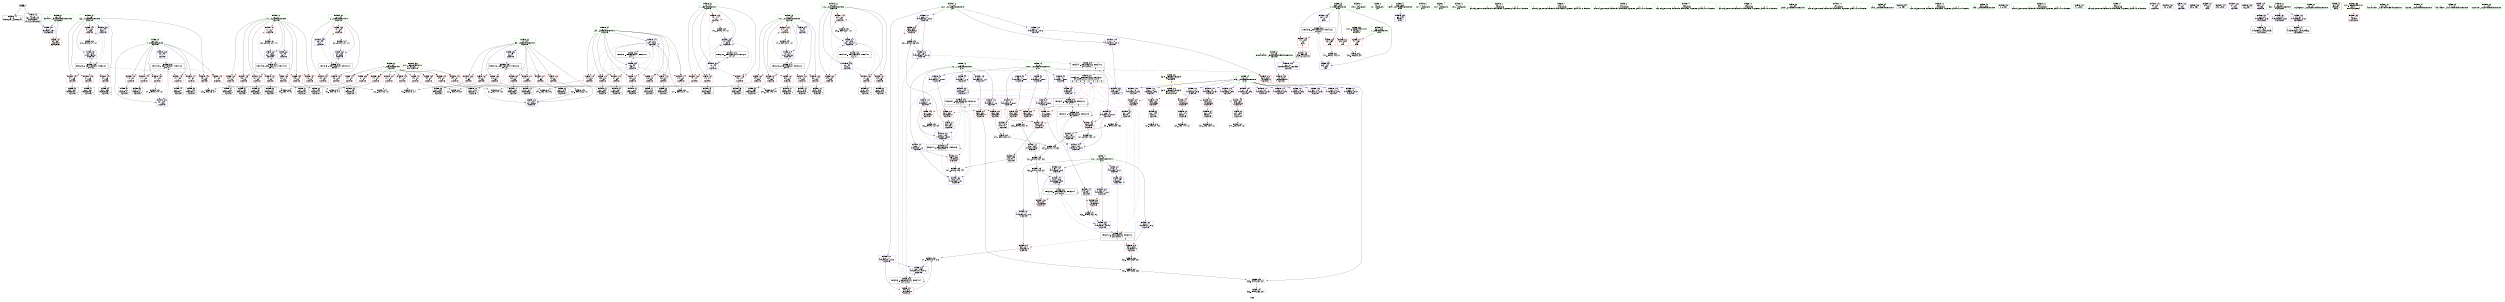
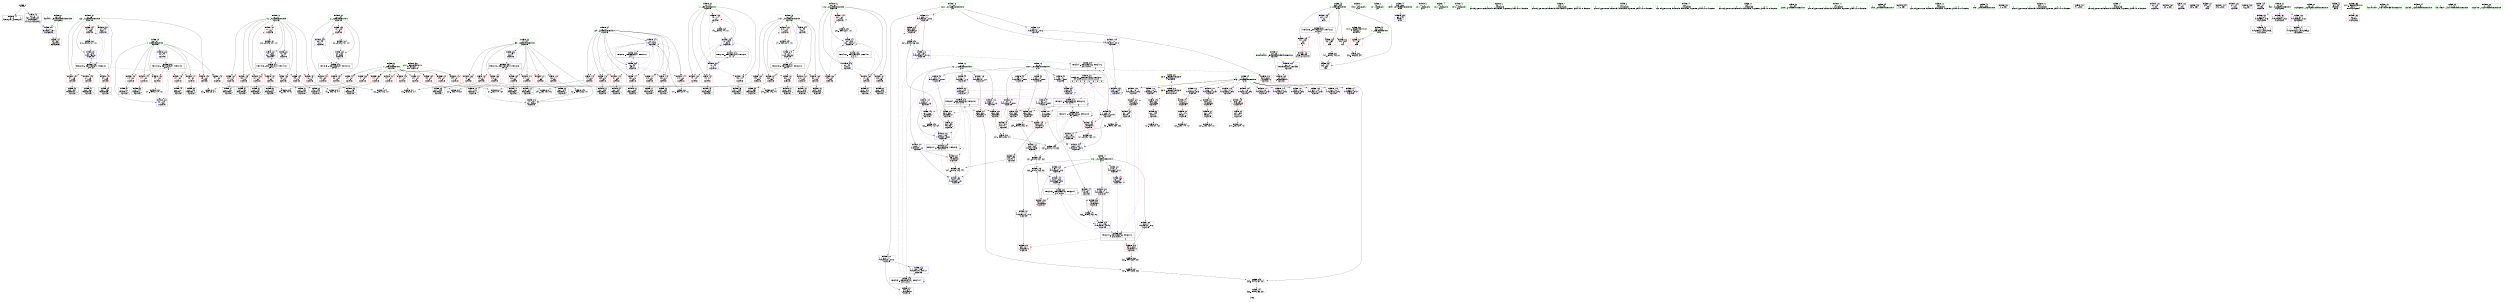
(931, 259) -> none
